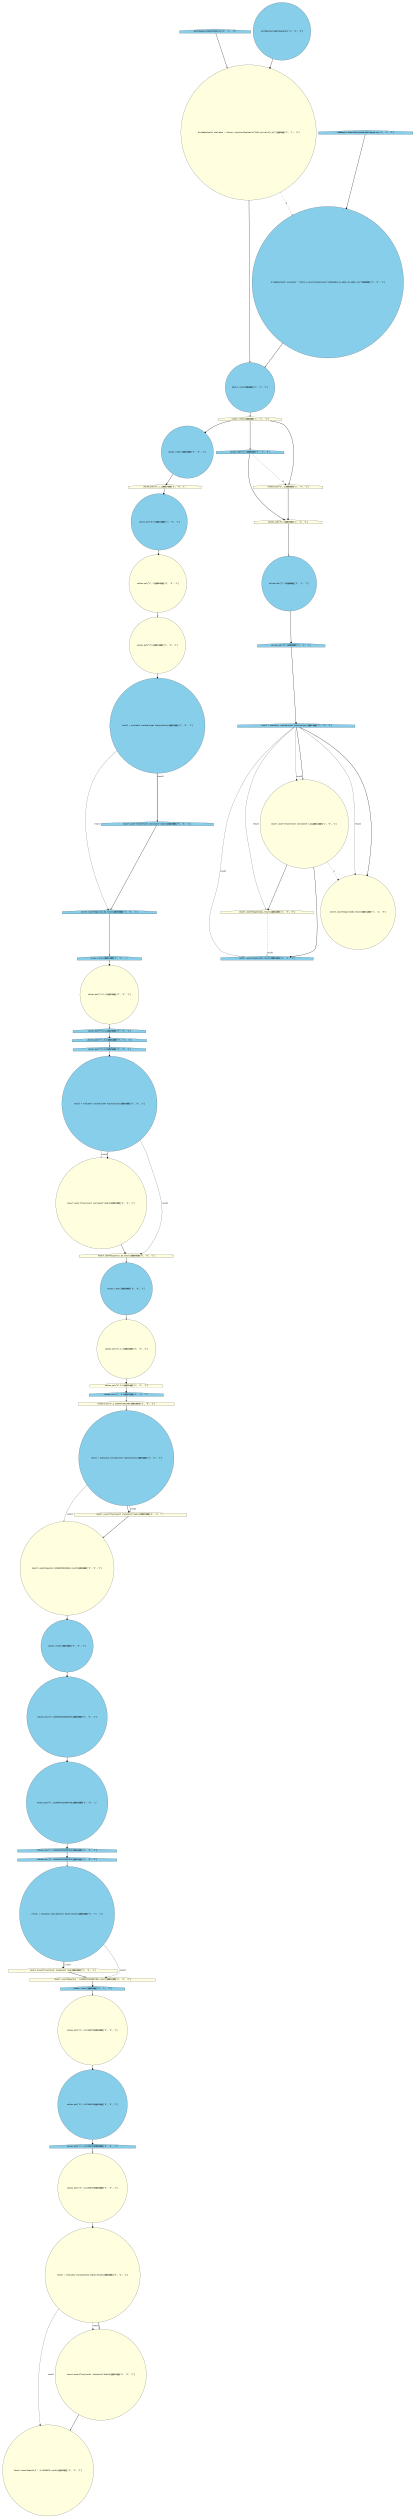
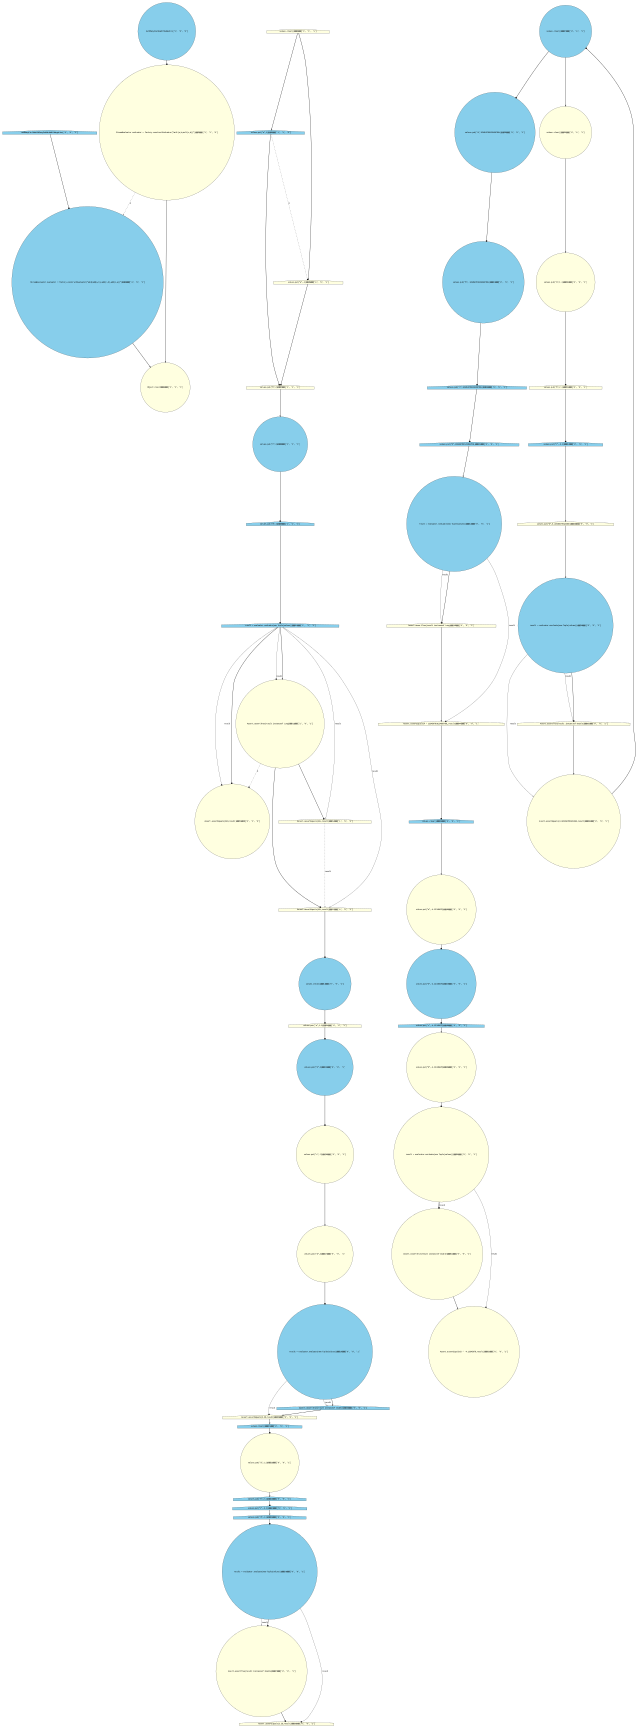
(215, 31) -> none
(250, 387) -> (165, 387)
(250, 414) -> none
(218, 425) -> (325, 934)
(109, 912) -> (270, 1417)
(267, 958) -> (325, 910)
(126, 1260) -> (566, 81)
(126, 1289) -> (566, 132)
